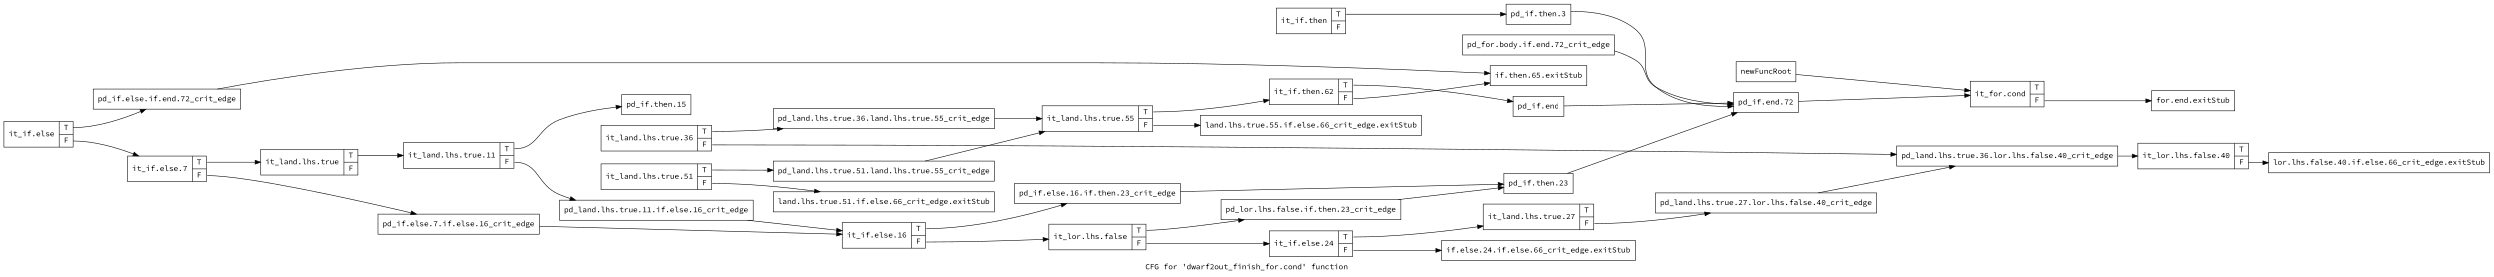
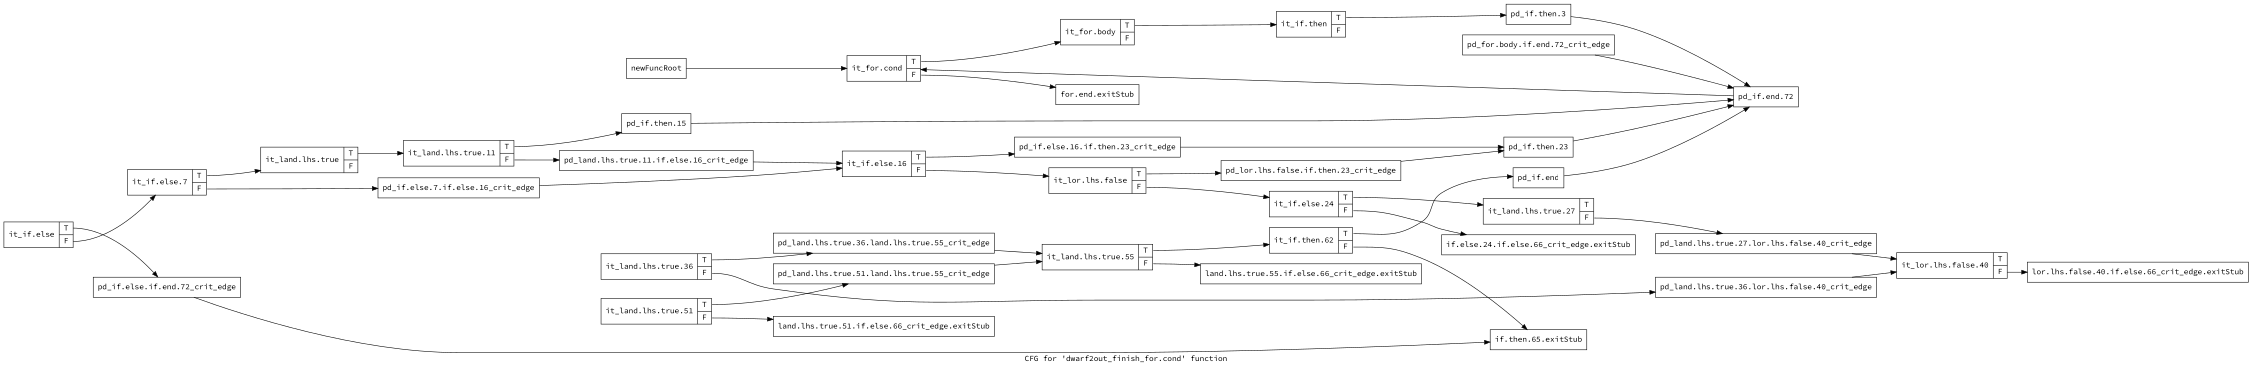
none -> (1097, 32)
none -> (1210, 121)
(1884, 180) -> (1871, 256)
